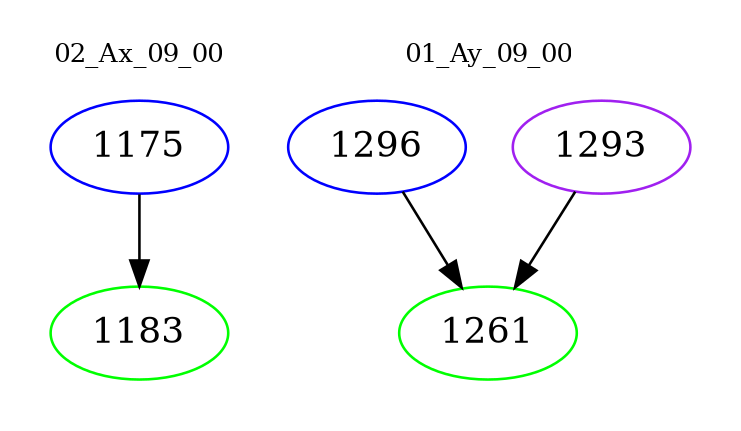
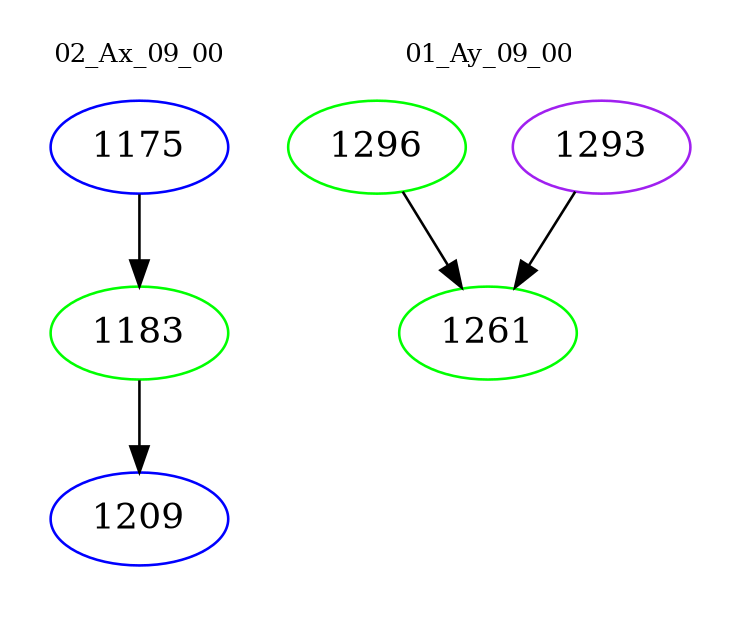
(377, 147) -> (377, 147)
none -> (139, 519)
